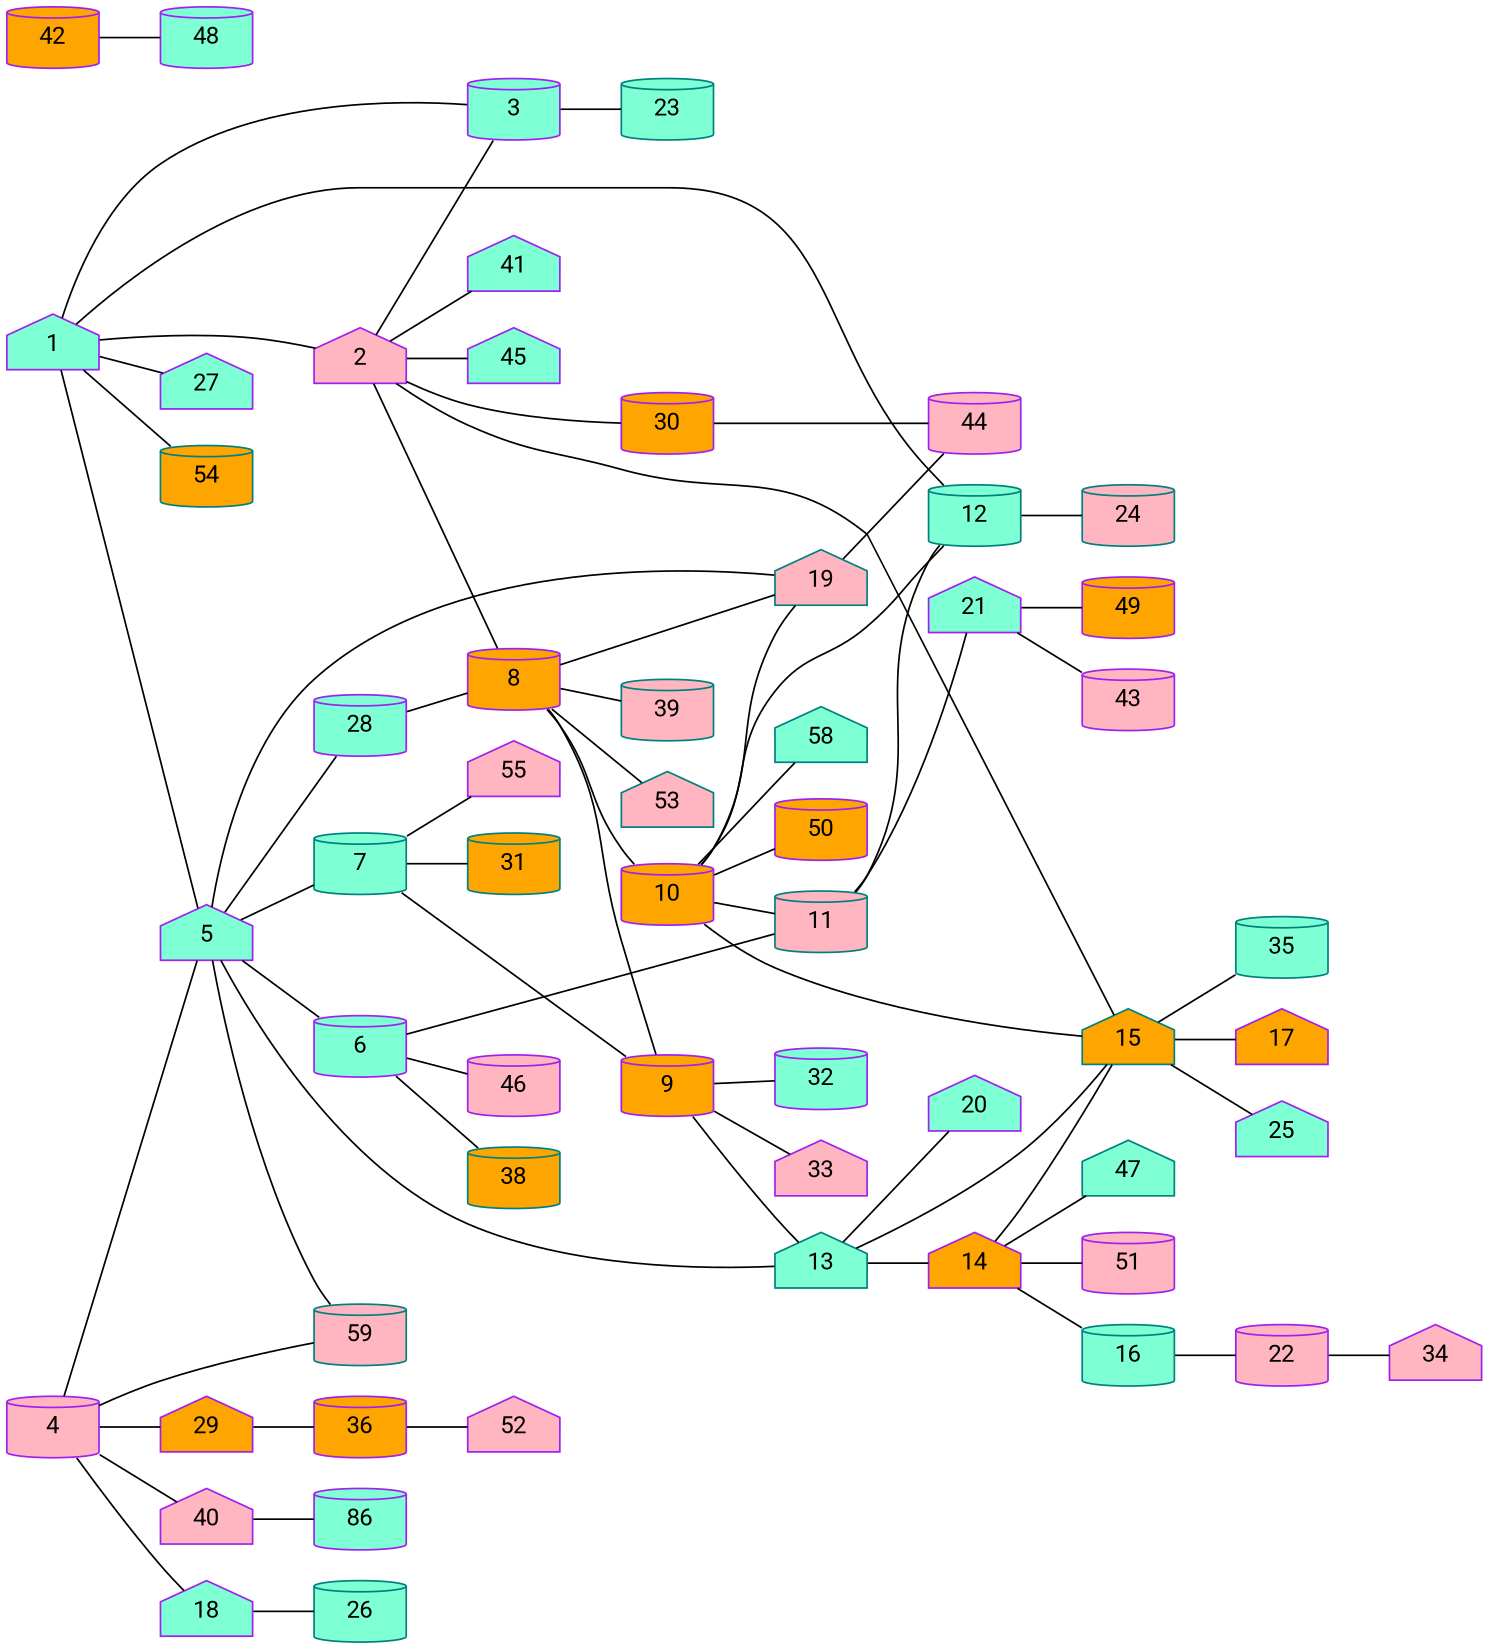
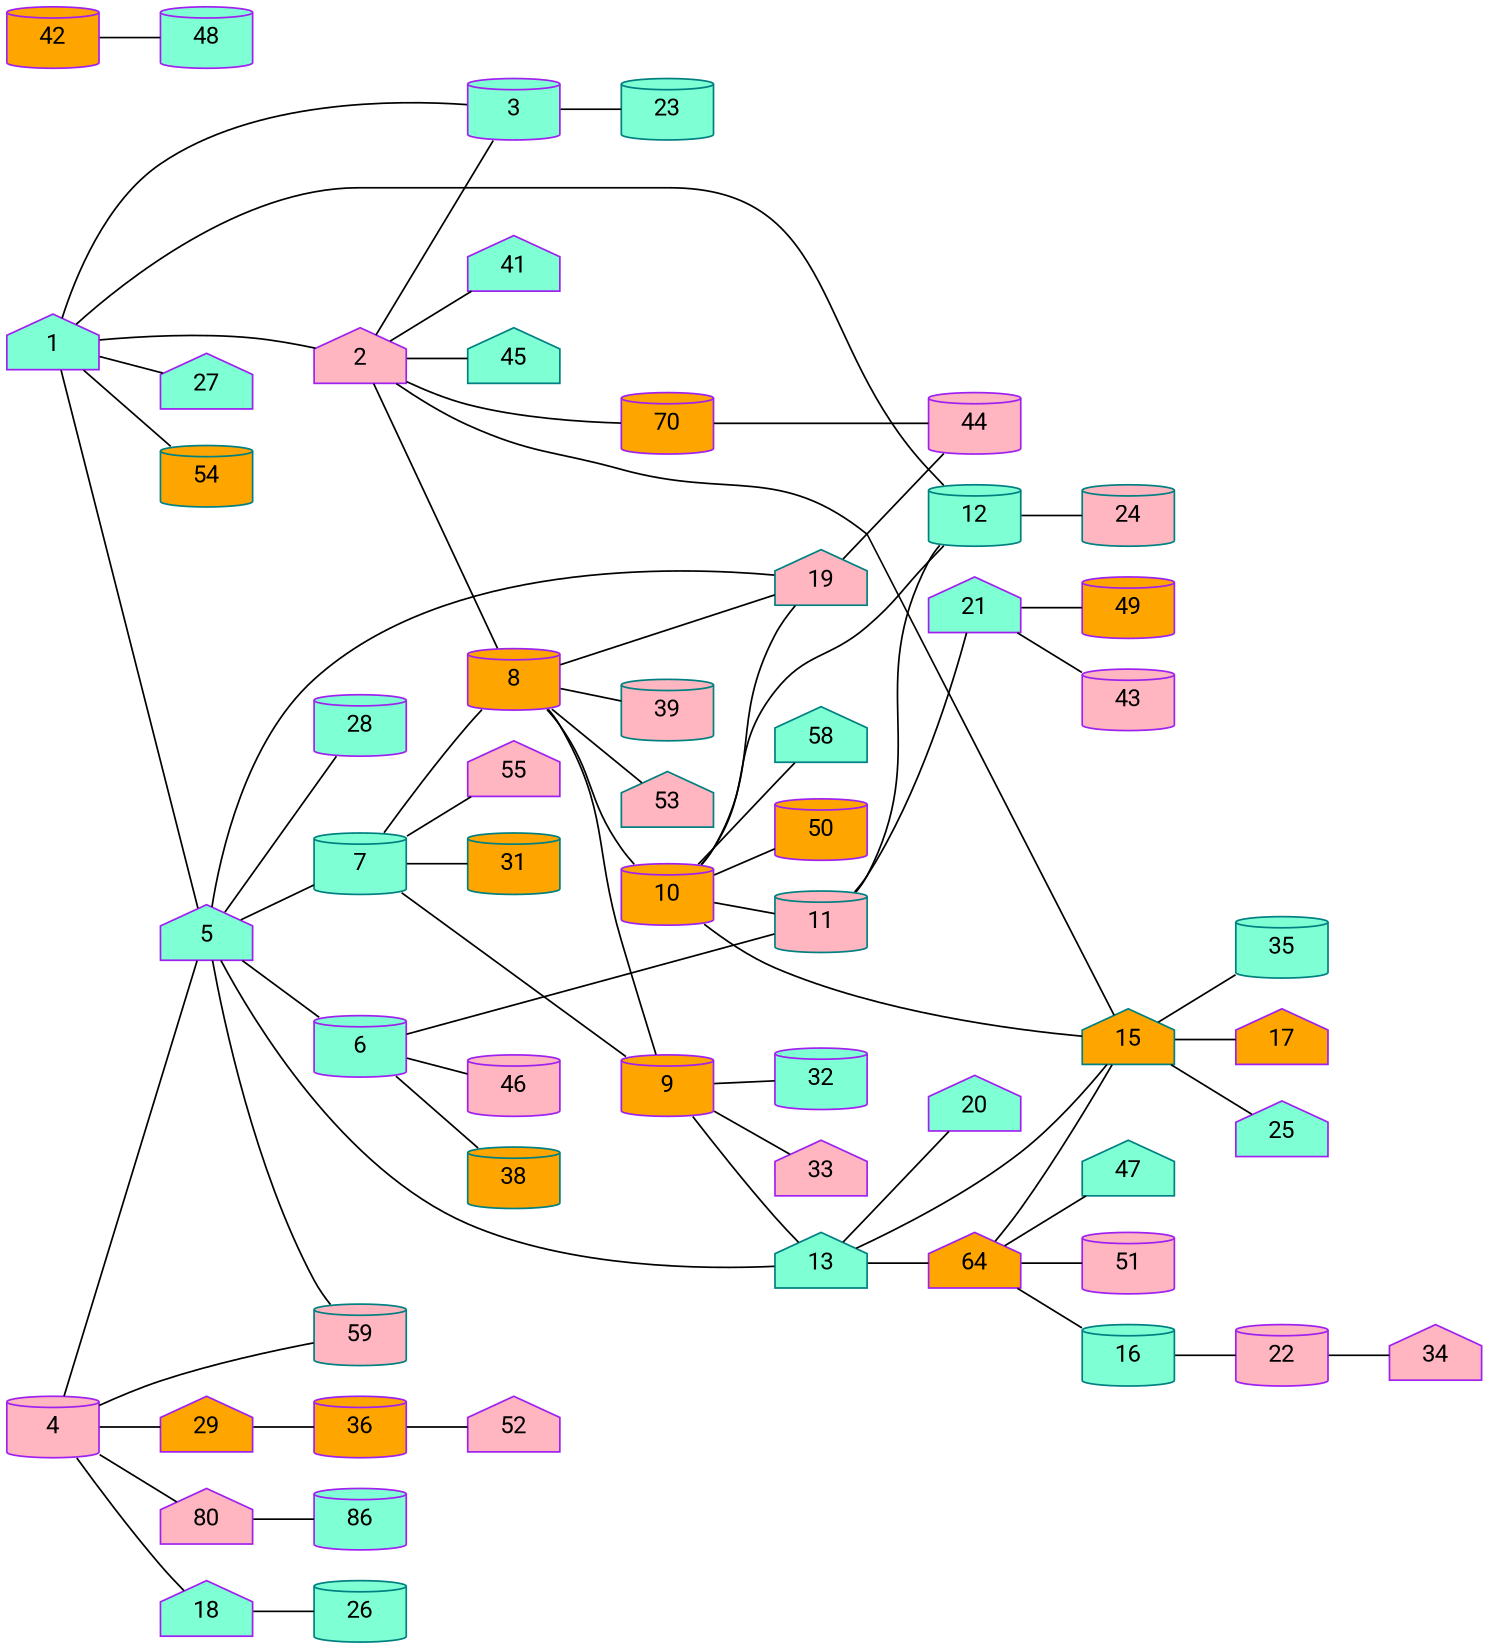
(514, 358) -> (514, 358)
(667, 423) -> (667, 423)
(437, 702) -> (431, 770)
(975, 1263) -> (975, 1263)
(207, 1519) -> (207, 1519)
